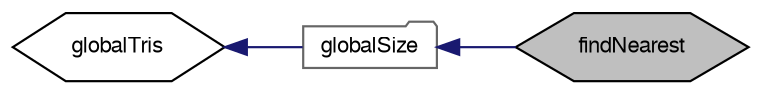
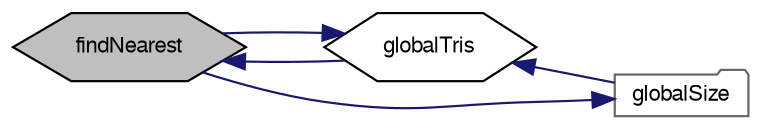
none -> (273, 32)
none -> (295, 62)
